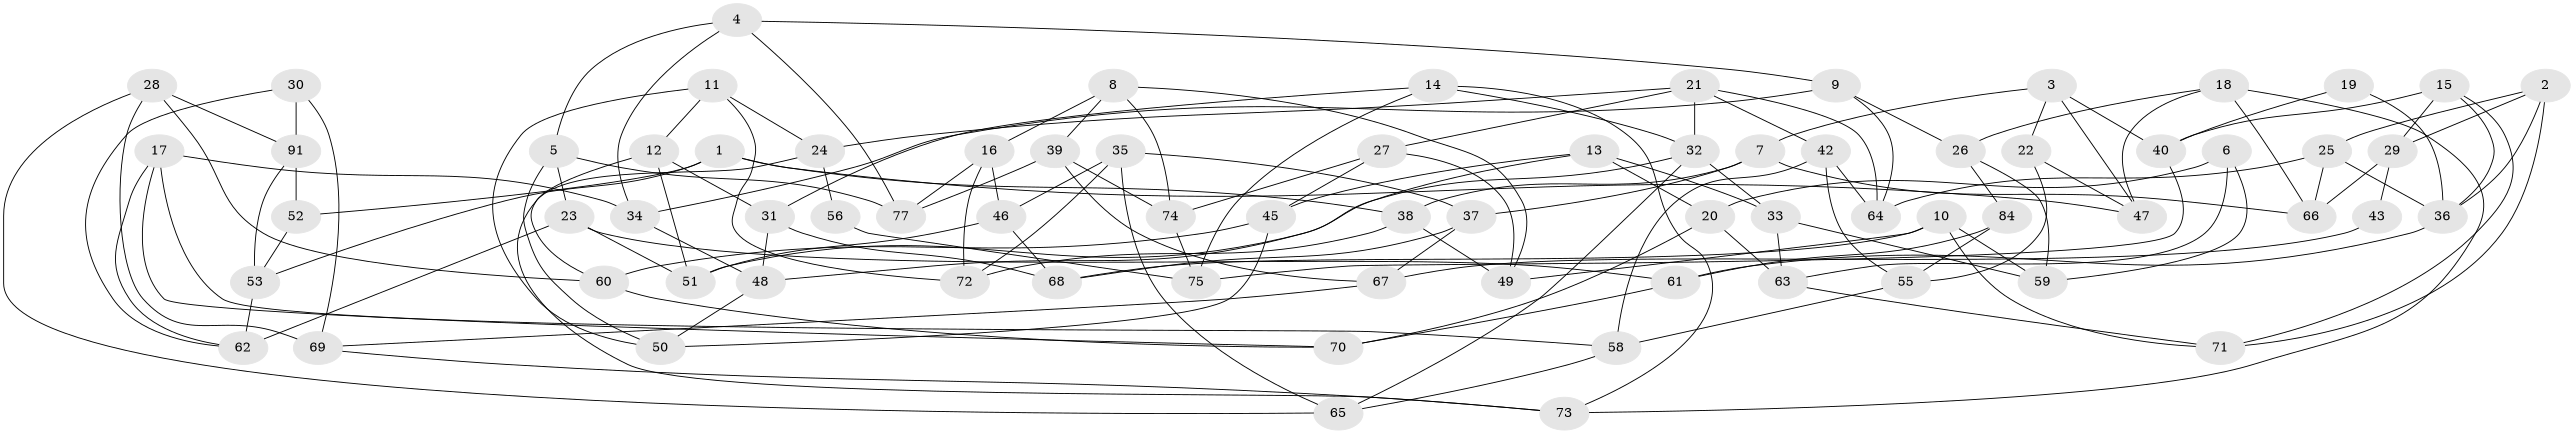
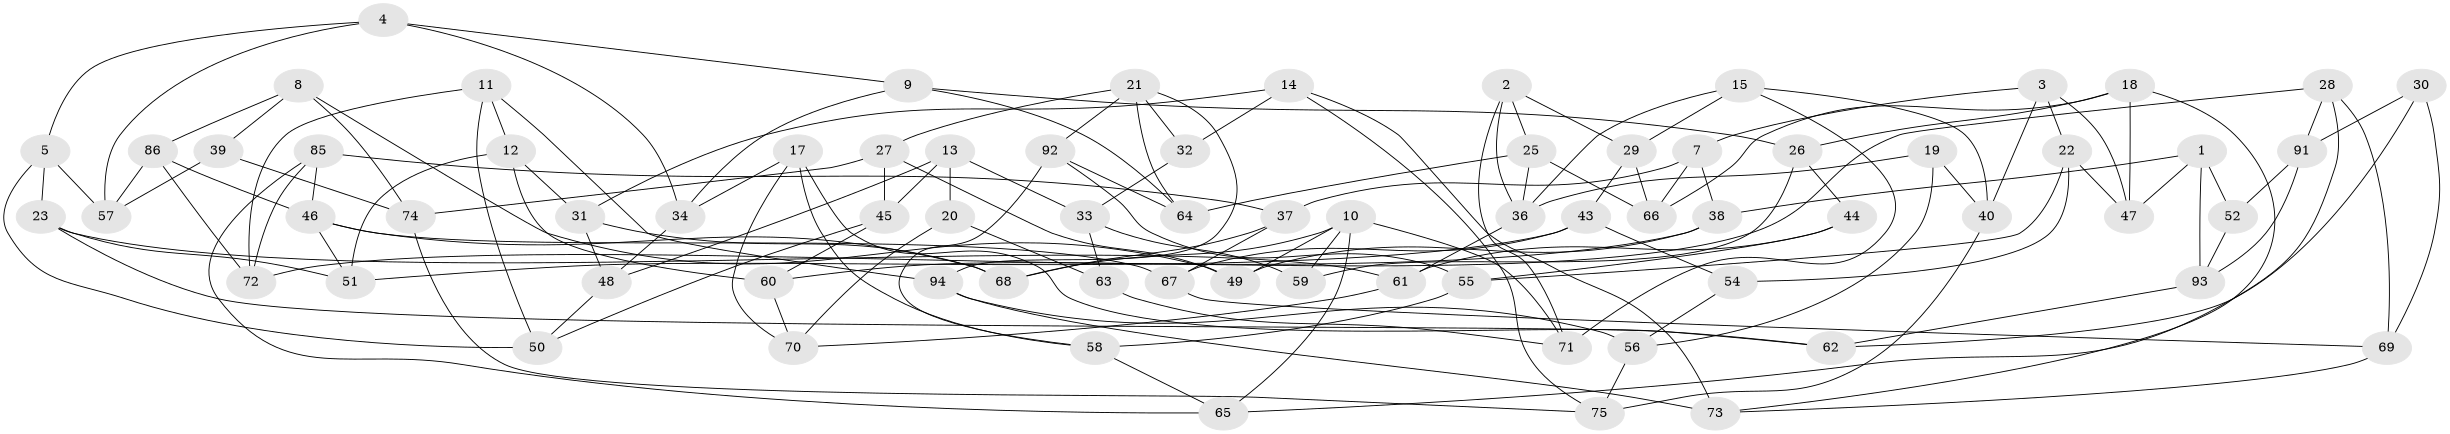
(820, 151) -> (938, 282)
(989, 151) -> (153, 151)
(1121, 151) -> (319, 151)
(1826, 151) -> (1050, 151)
(2227, 151) -> none
(901, 217) -> (106, 217)
(2007, 217) -> (1852, 217)
(1166, 246) -> (743, 243)
(1050, 254) -> (853, 264)
(255, 282) -> (2200, 282)
none -> (1733, 282)
(1557, 283) -> (1307, 337)
none -> (1828, 298)
